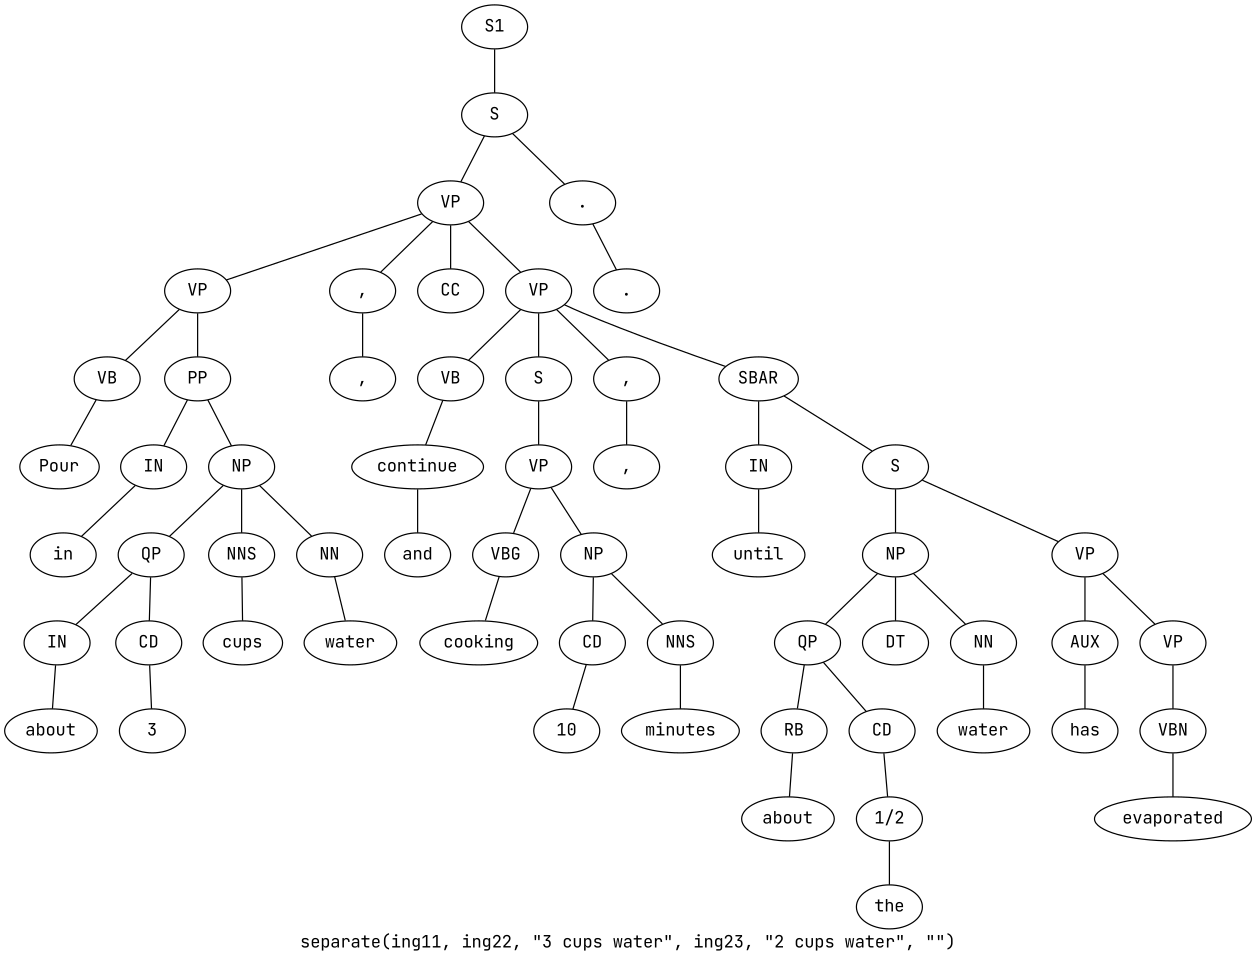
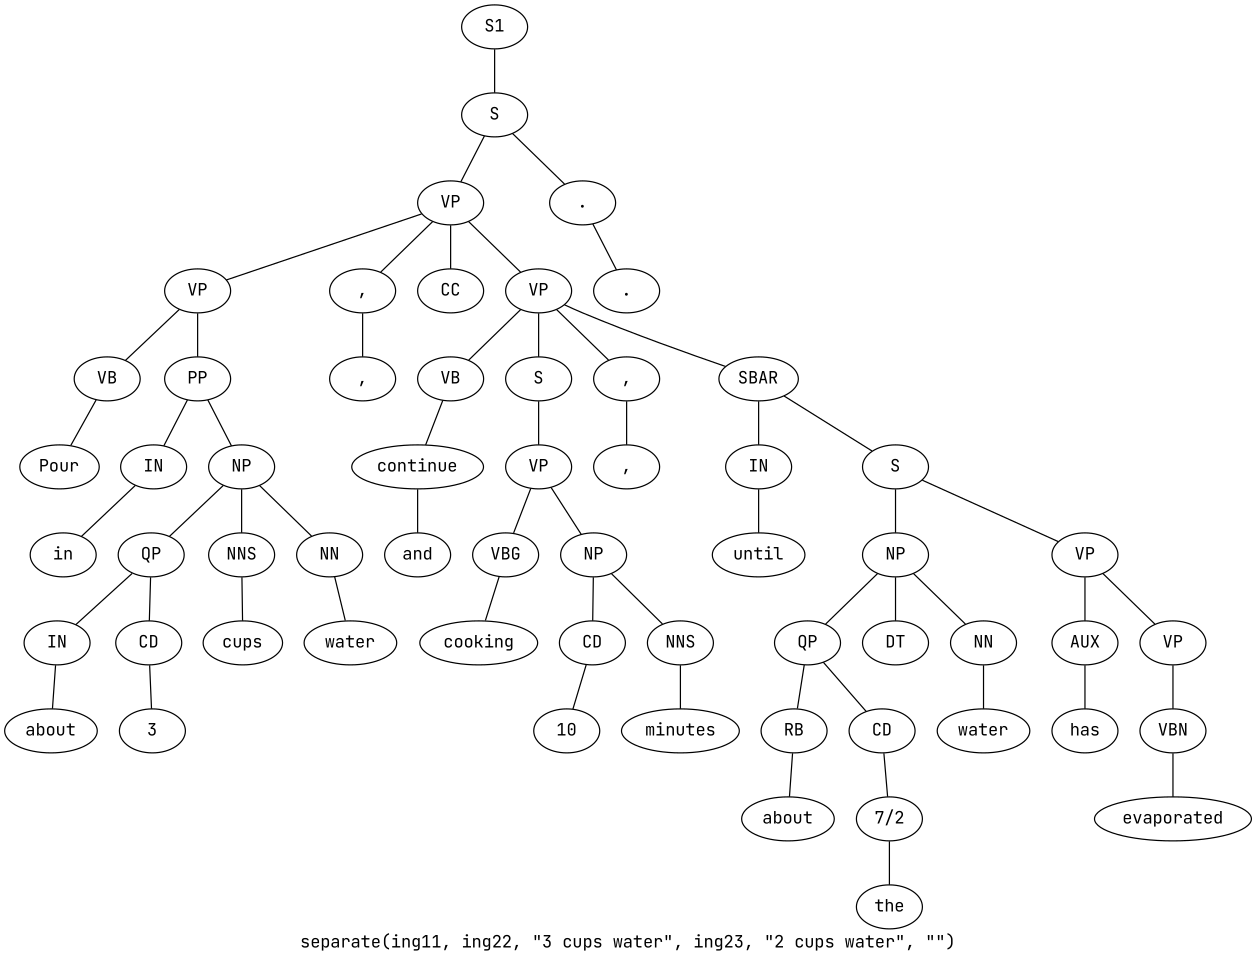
(889, 819) -> (889, 819)
